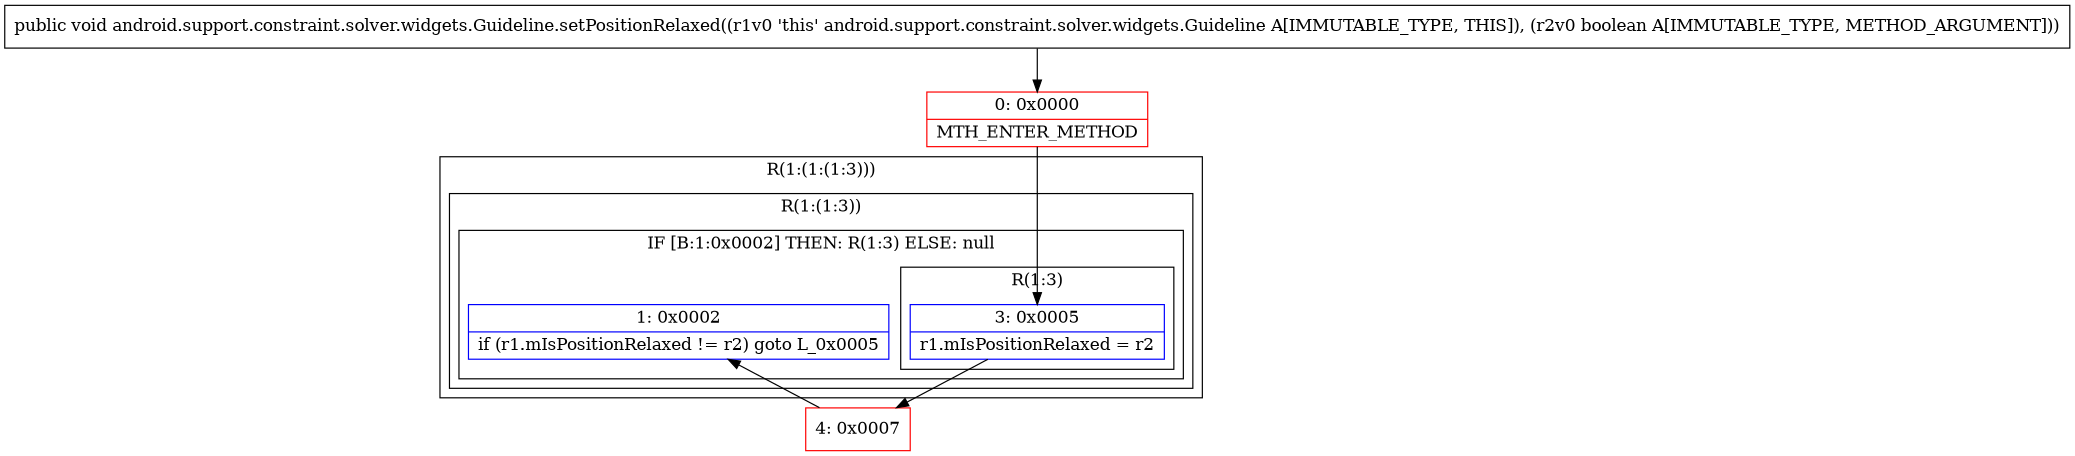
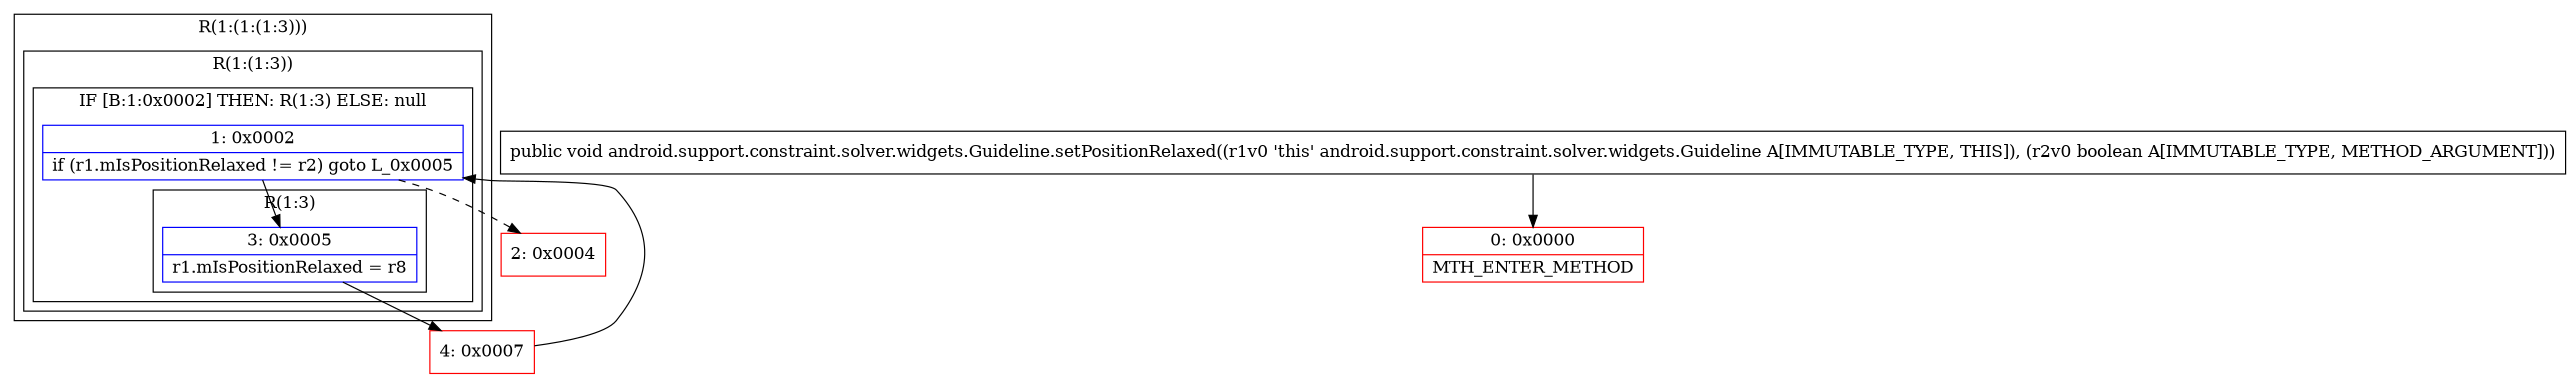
(1037, 219) -> (269, 198)
none -> (553, 255)
(1037, 345) -> (290, 268)
